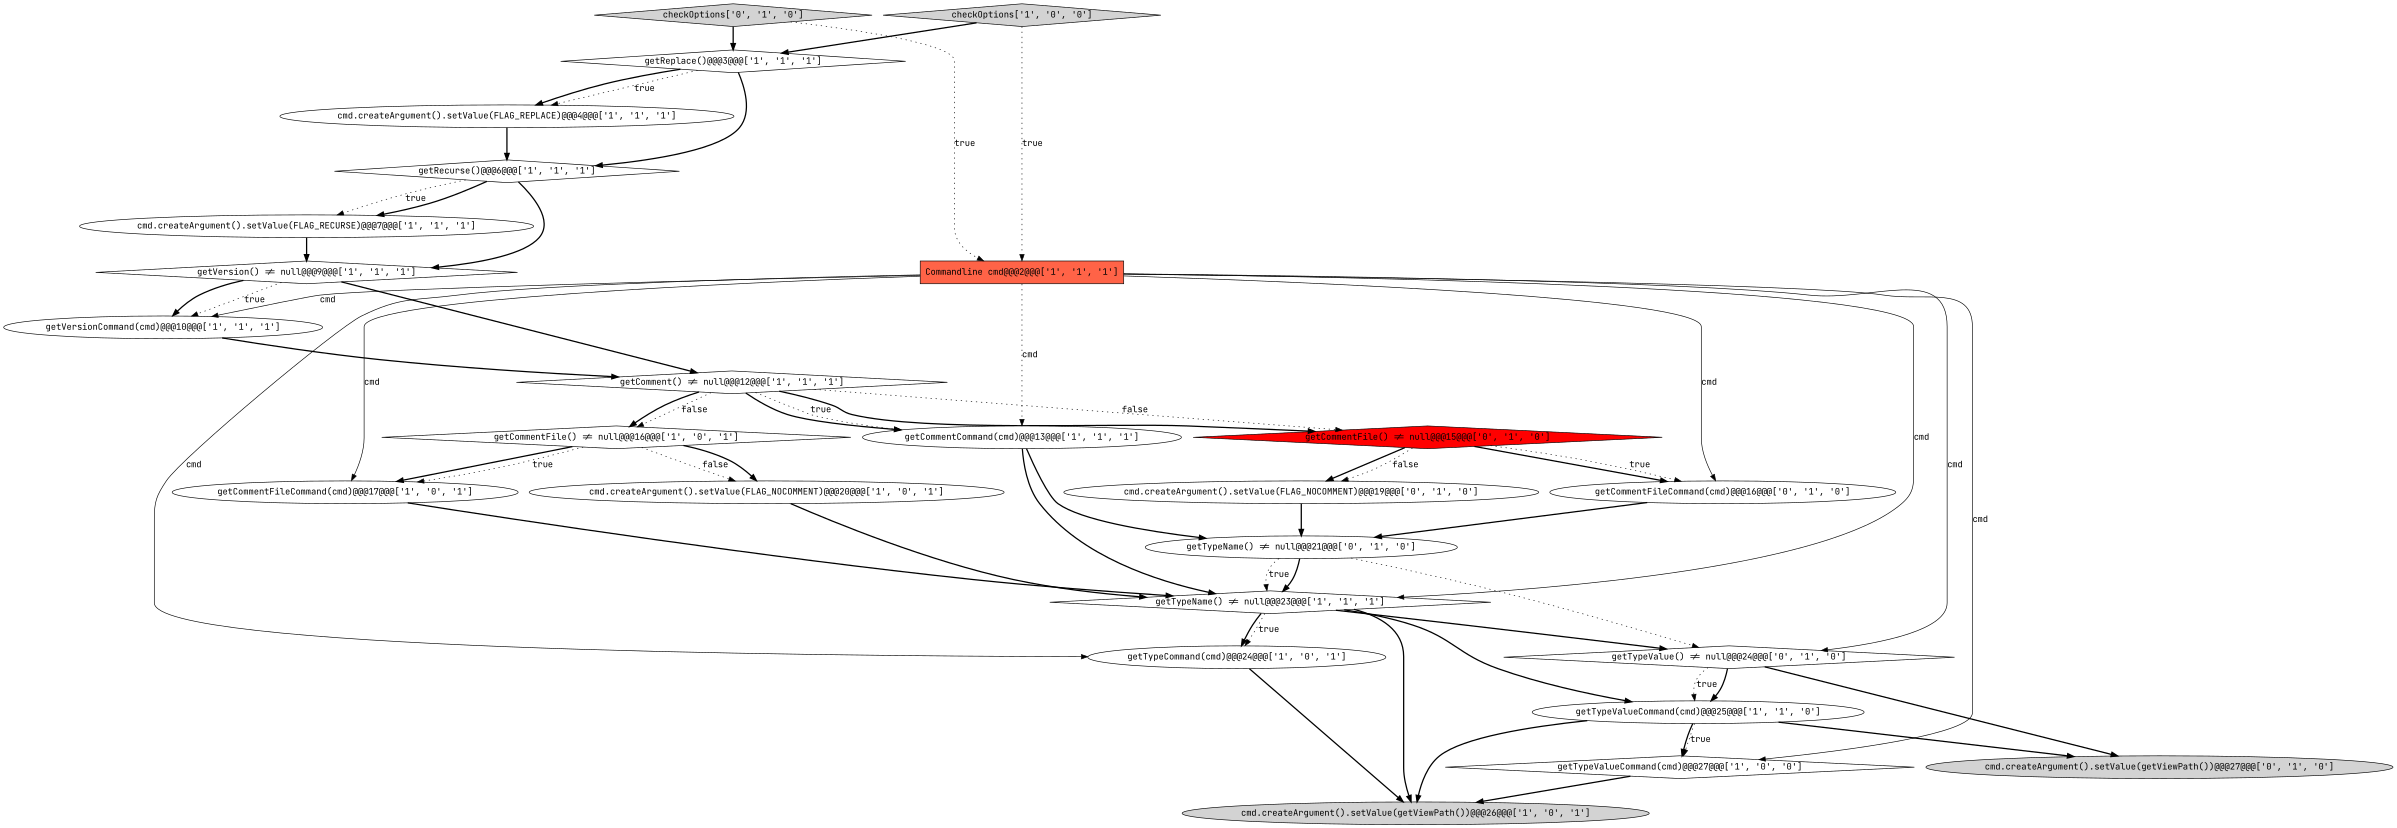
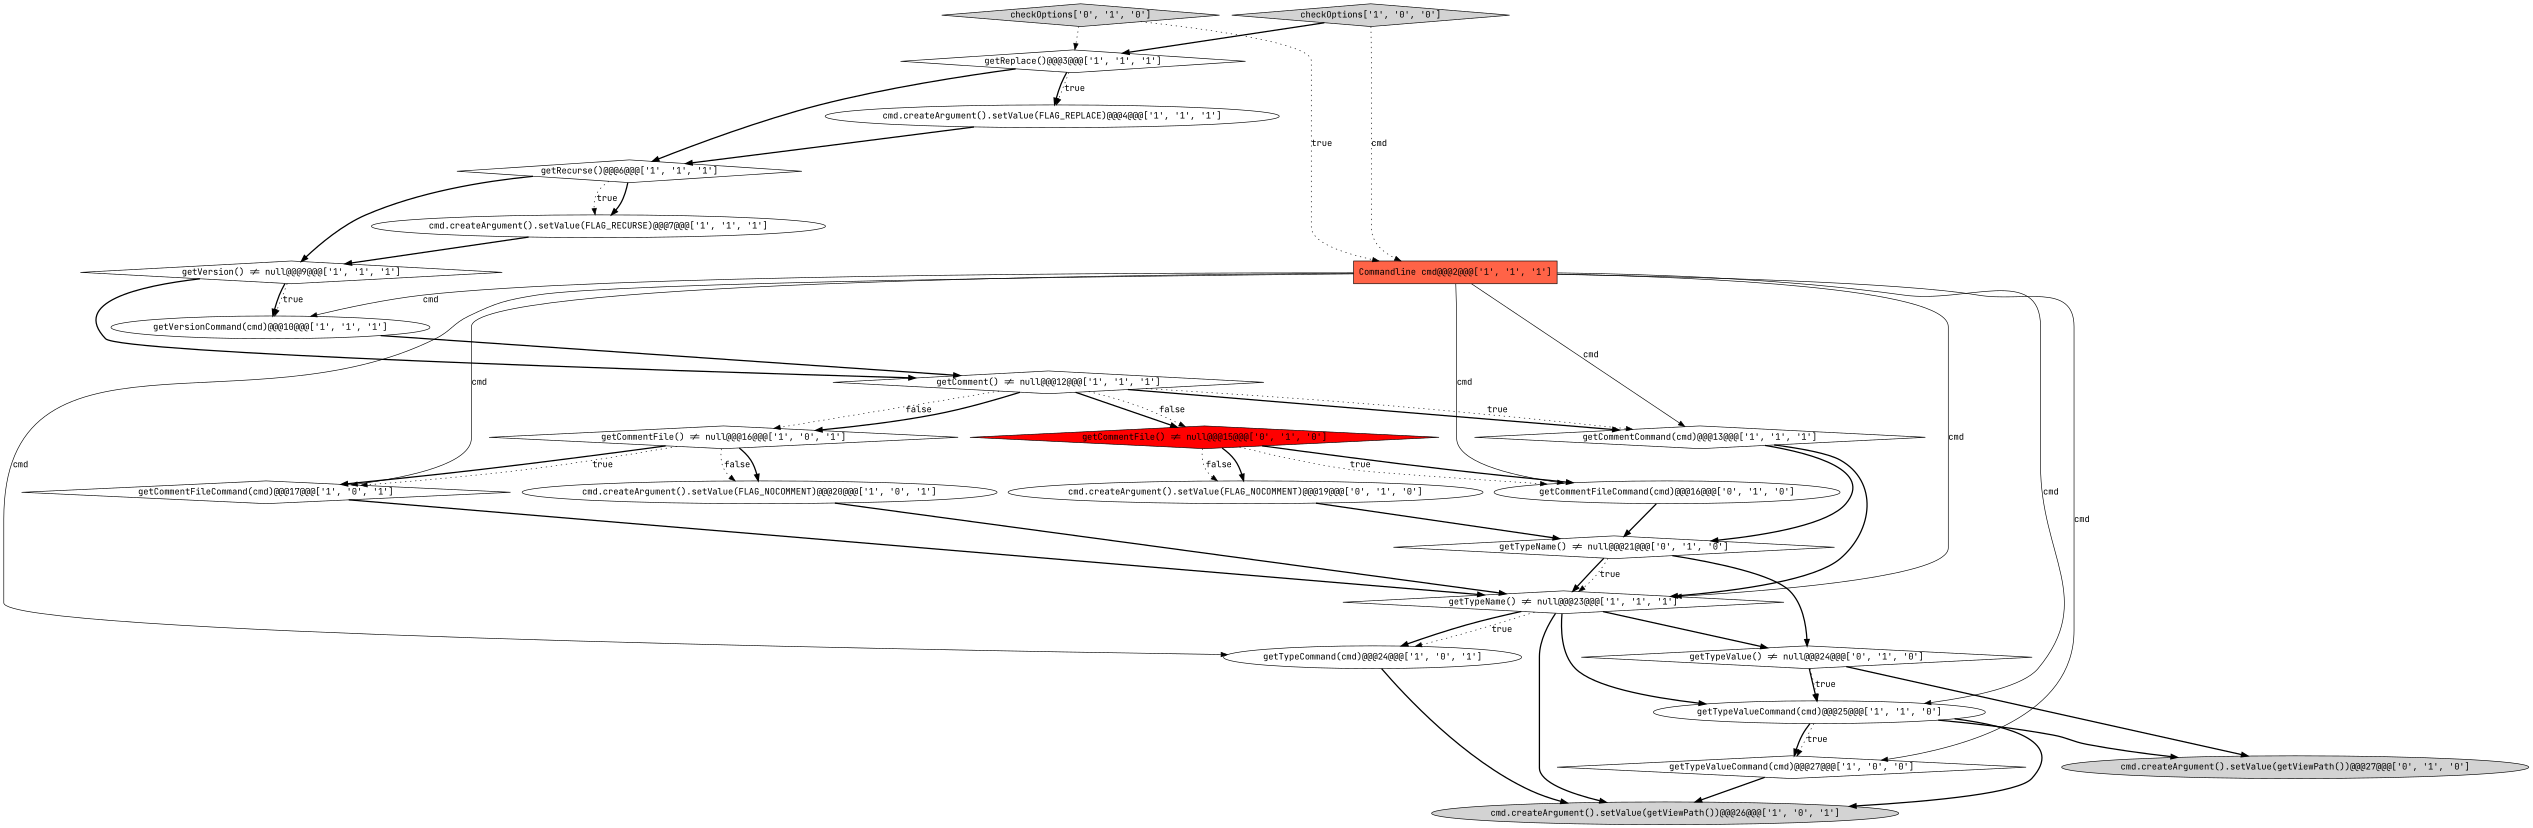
(733, 35) -> (1077, 35)
(1033, 144) -> (1379, 144)
(1784, 293) -> (2036, 306)
(1022, 352) -> (1575, 353)
(1022, 437) -> (1700, 437)
(345, 492) -> (266, 492)
(1301, 547) -> (1614, 547)
(1523, 598) -> (1758, 575)
